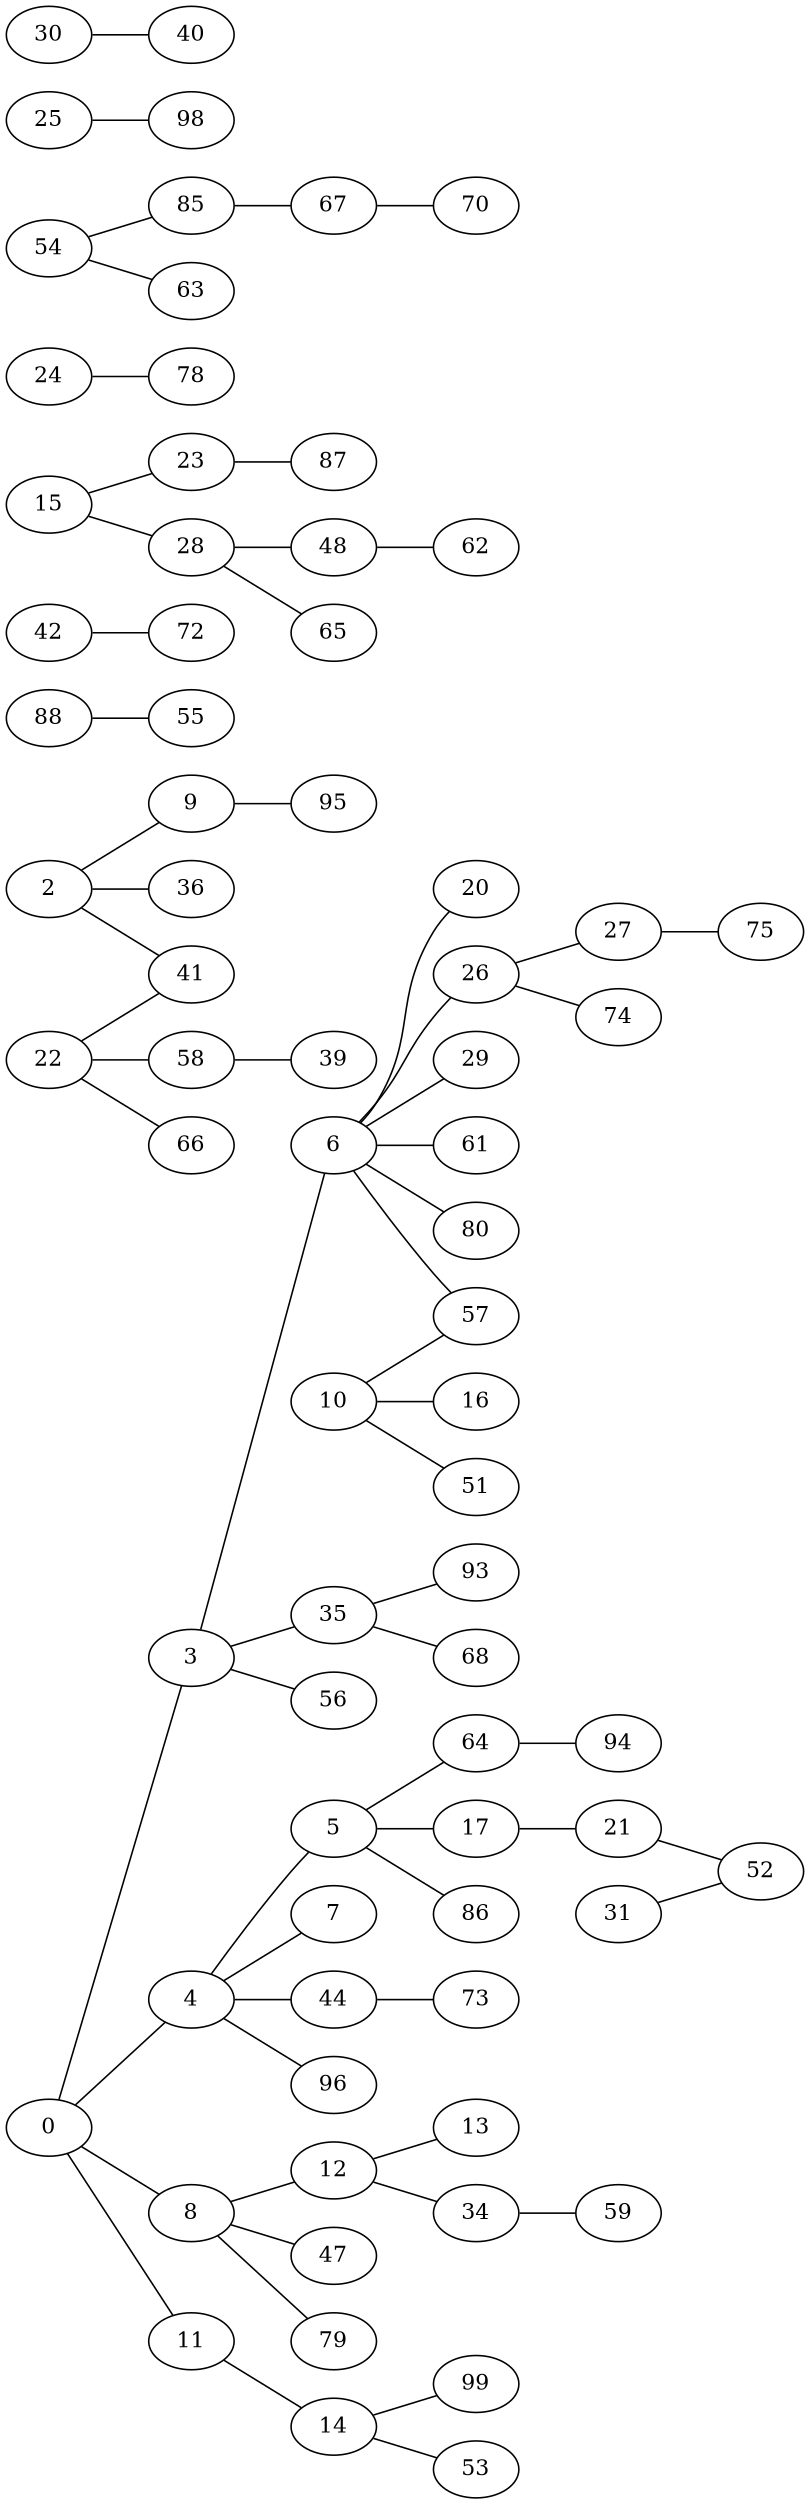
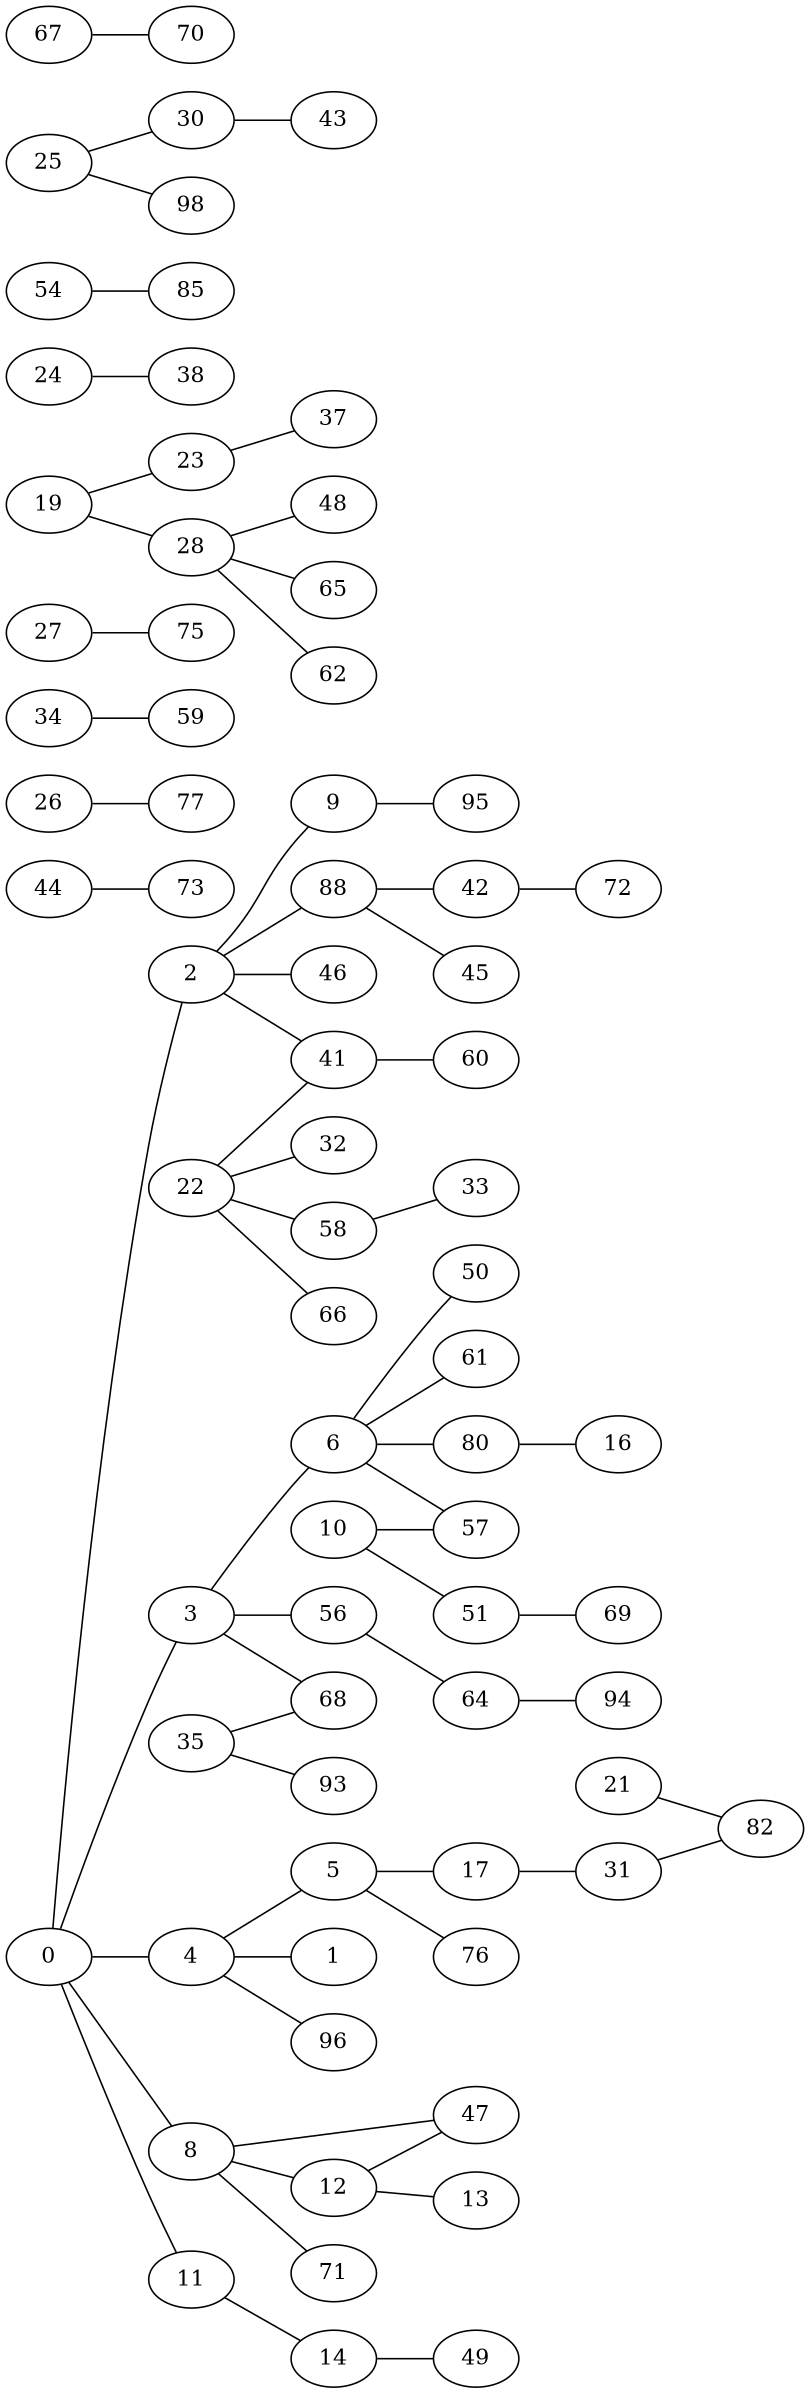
(191, 35) -> (334, 120)
none -> (120, 142)
(263, 206) -> none
(191, 291) -> none
(191, 377) -> (191, 377)
(334, 462) -> (334, 419)
(49, 505) -> (49, 505)
(405, 547) -> (263, 611)
(191, 718) -> (476, 974)
(191, 889) -> (334, 974)
none -> (405, 889)
(476, 889) -> (476, 1273)
none -> (263, 932)
(548, 953) -> none
(619, 1017) -> (191, 804)
(407, 1057) -> none
(334, 1060) -> (476, 1188)
none -> (476, 1060)
(476, 1060) -> none
none -> (334, 1145)
(405, 1402) -> (548, 1444)
none -> (101, 1463)
none -> (619, 1615)
(263, 1636) -> (263, 1658)
(405, 1786) -> (405, 1658)
(548, 1829) -> (548, 1871)
(761, 1871) -> (761, 1829)
(334, 1914) -> (334, 1957)
(476, 1914) -> (476, 1957)
(263, 2000) -> none
(405, 2192) -> (405, 2151)
(334, 2341) -> (334, 2273)
(476, 2384) -> (476, 2359)
(476, 2469) -> none
